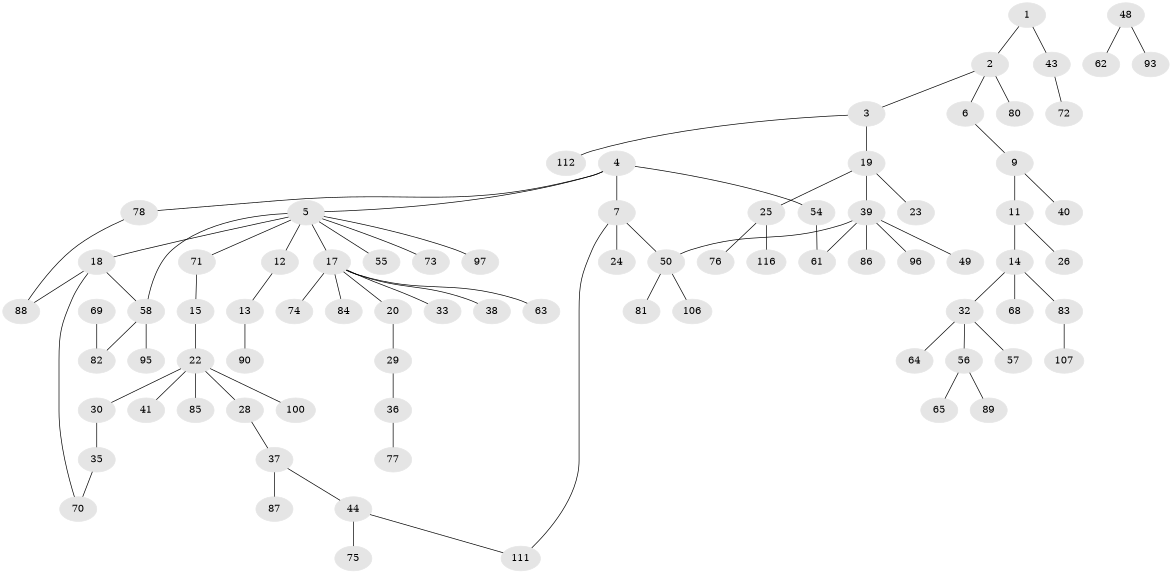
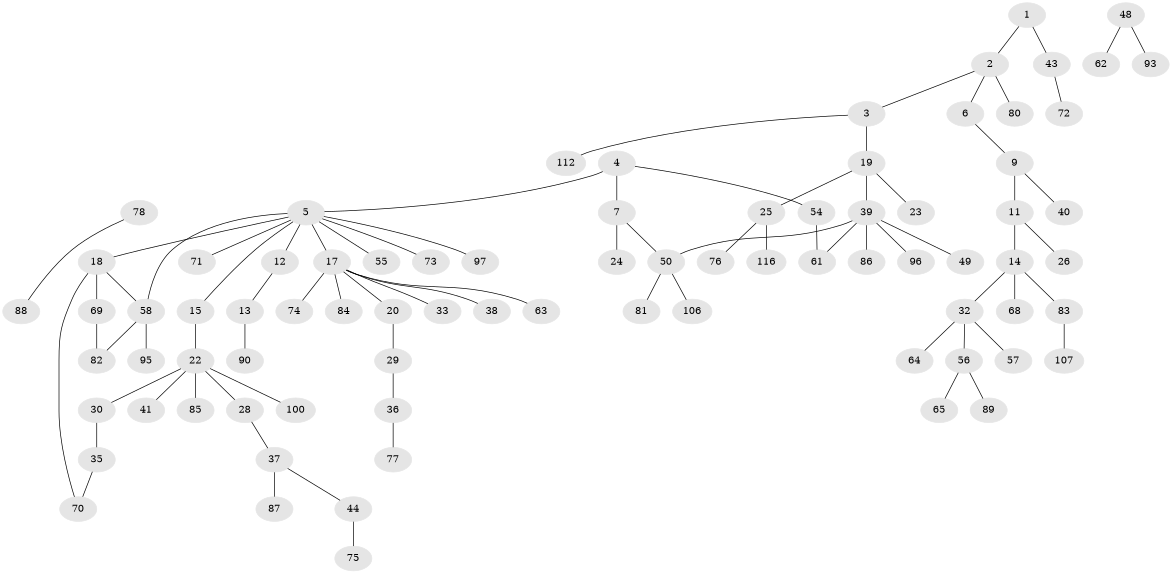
(381, 197) -> none
(59, 287) -> (97, 287)
(196, 287) -> (246, 258)
(521, 558) -> none
